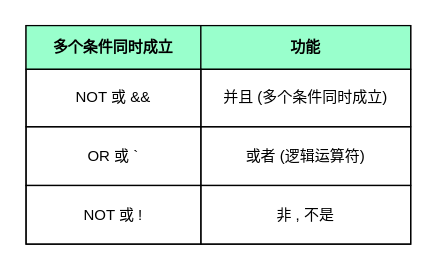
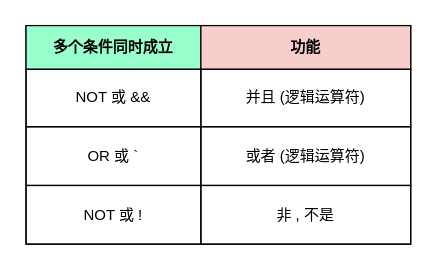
(306, 48) -> (306, 48)
(306, 98) -> (306, 98)
